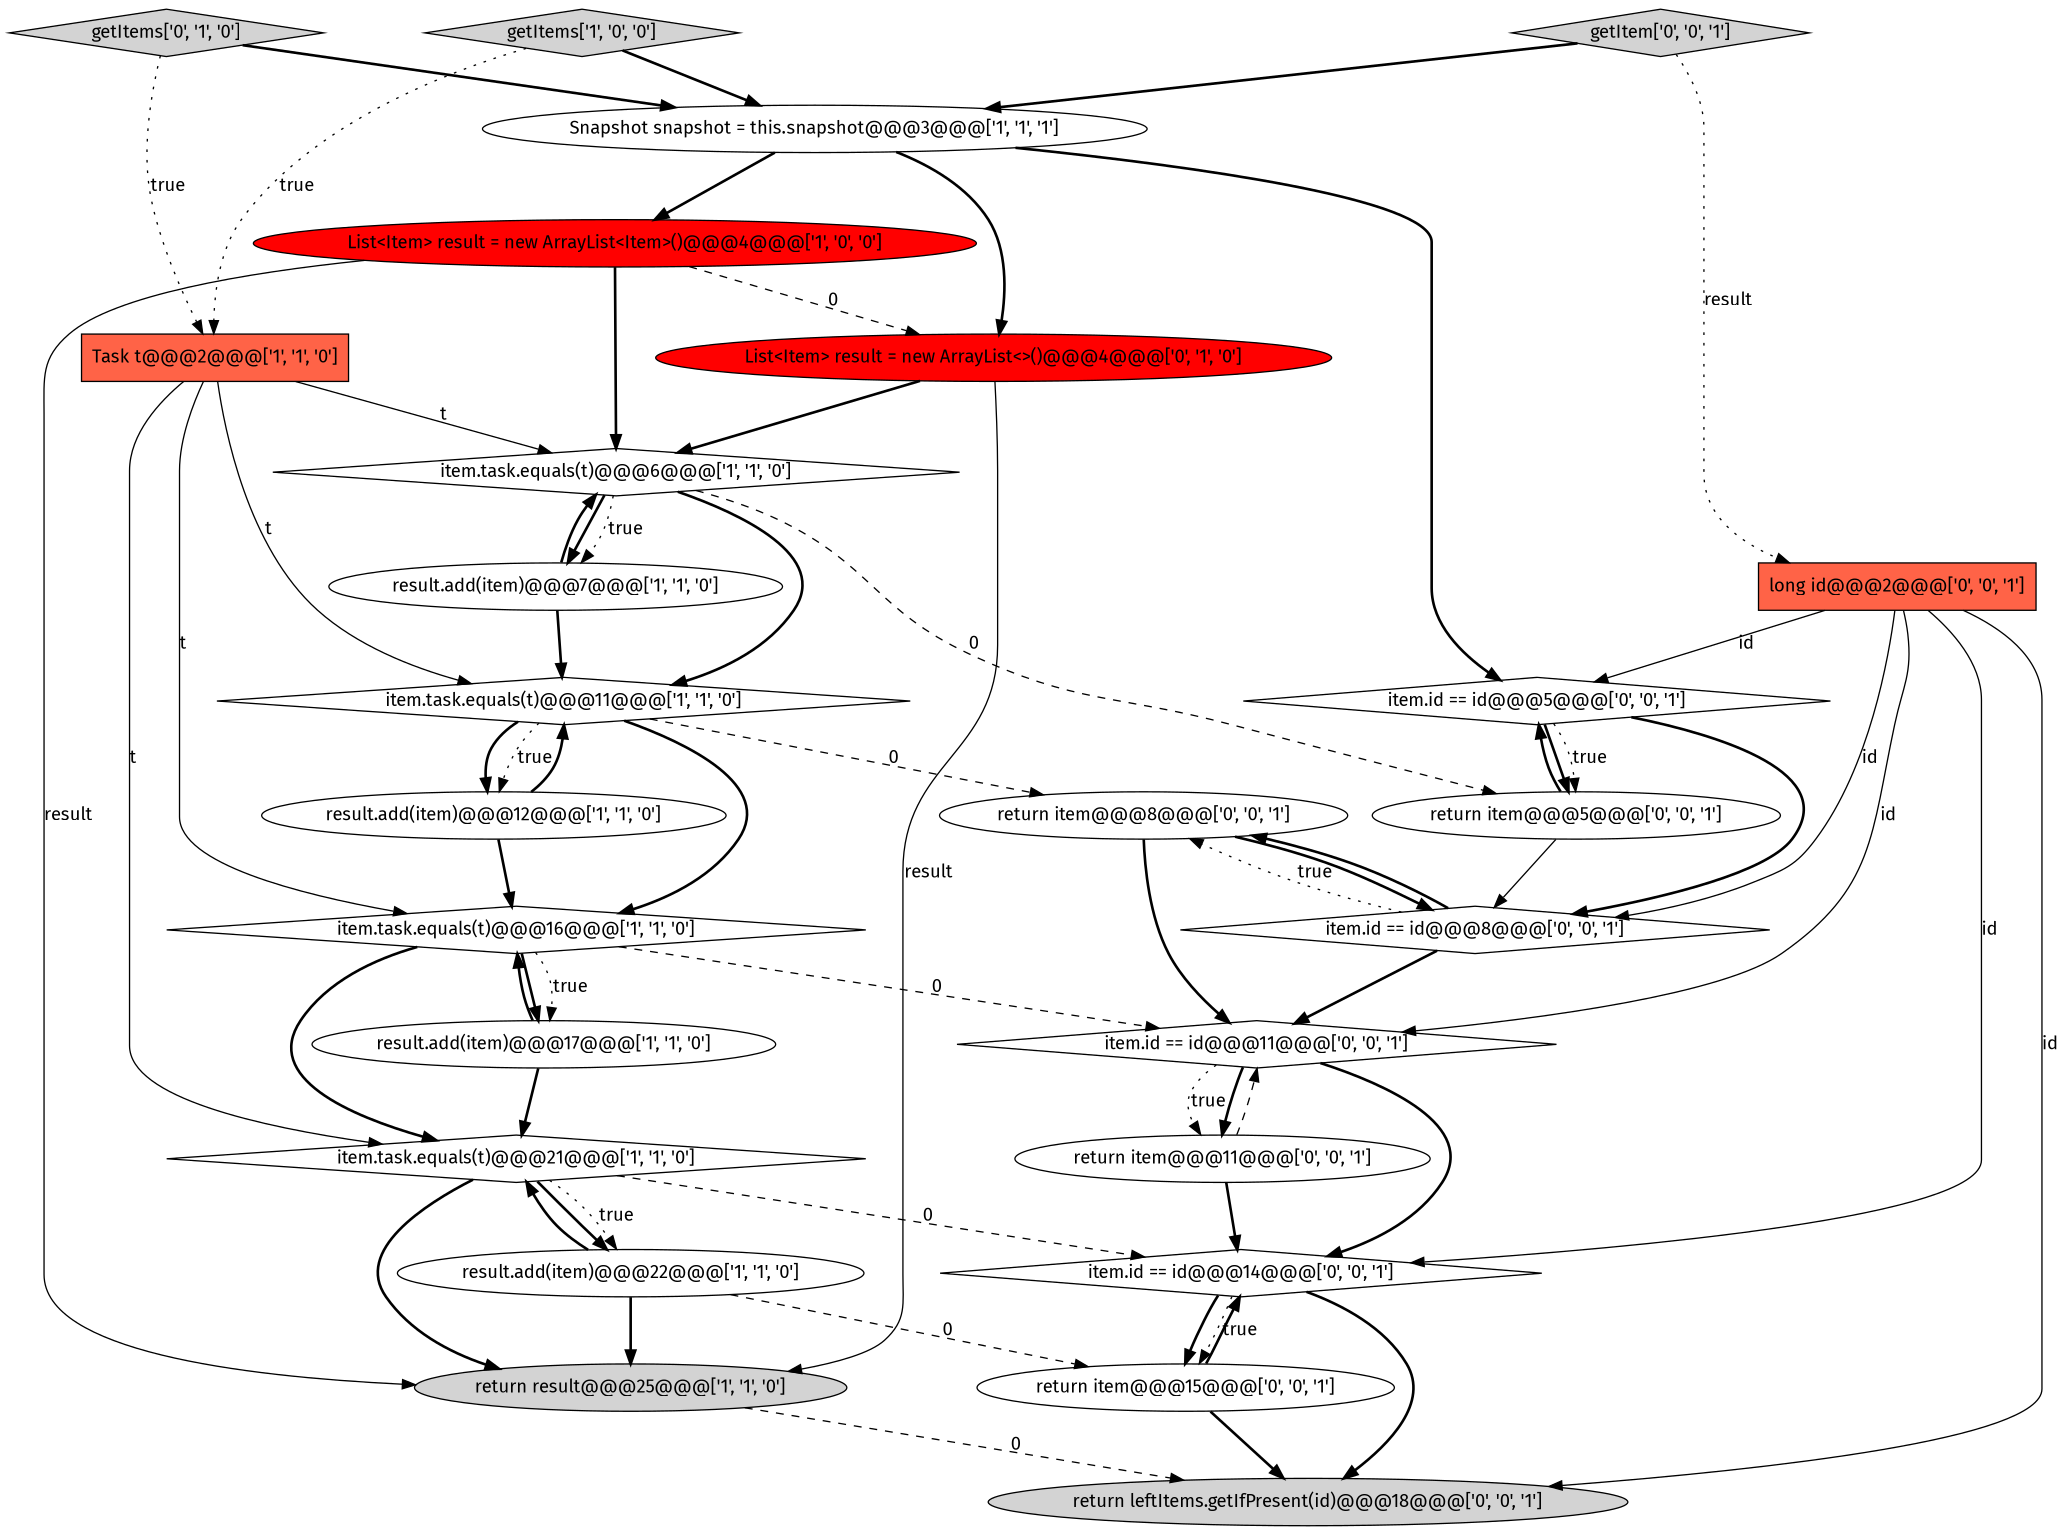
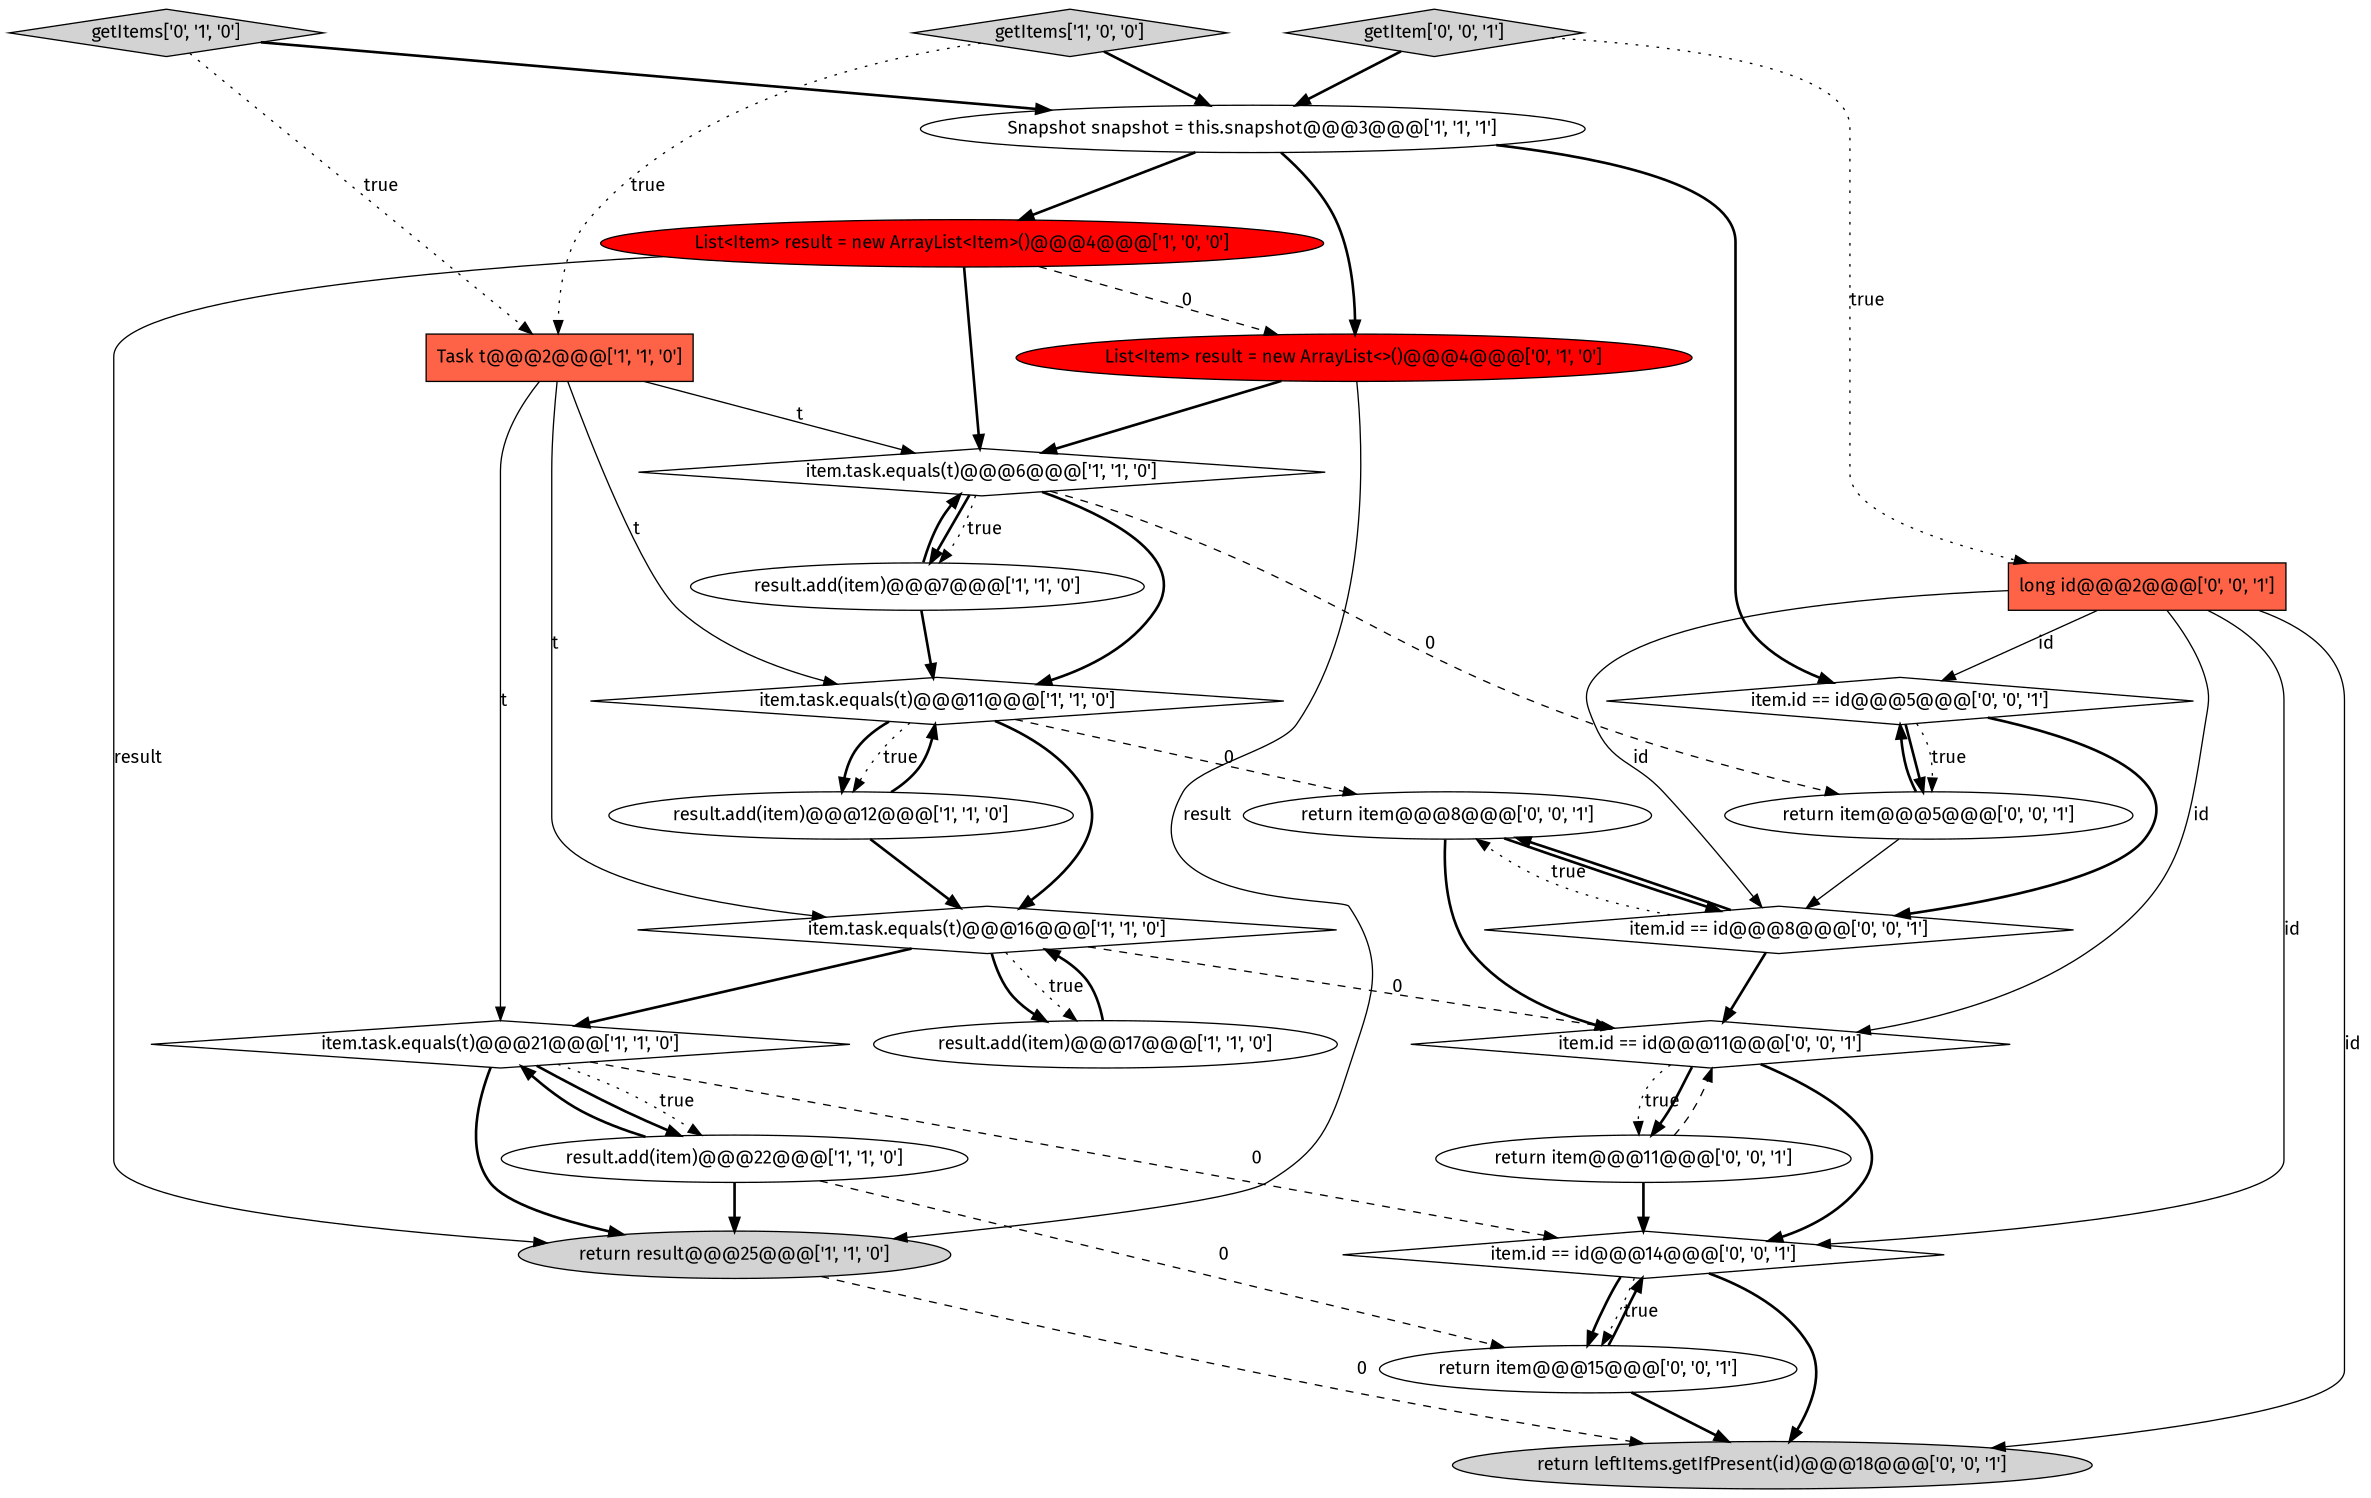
(1728, 301) -> (1868, 301)
(532, 1095) -> none
